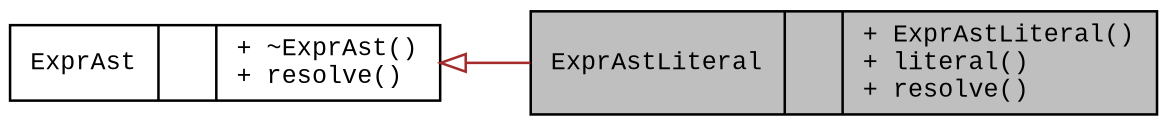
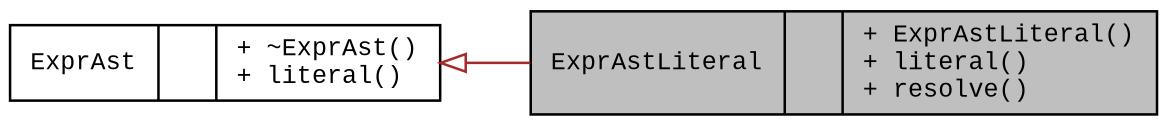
(321, 75) -> (321, 75)
